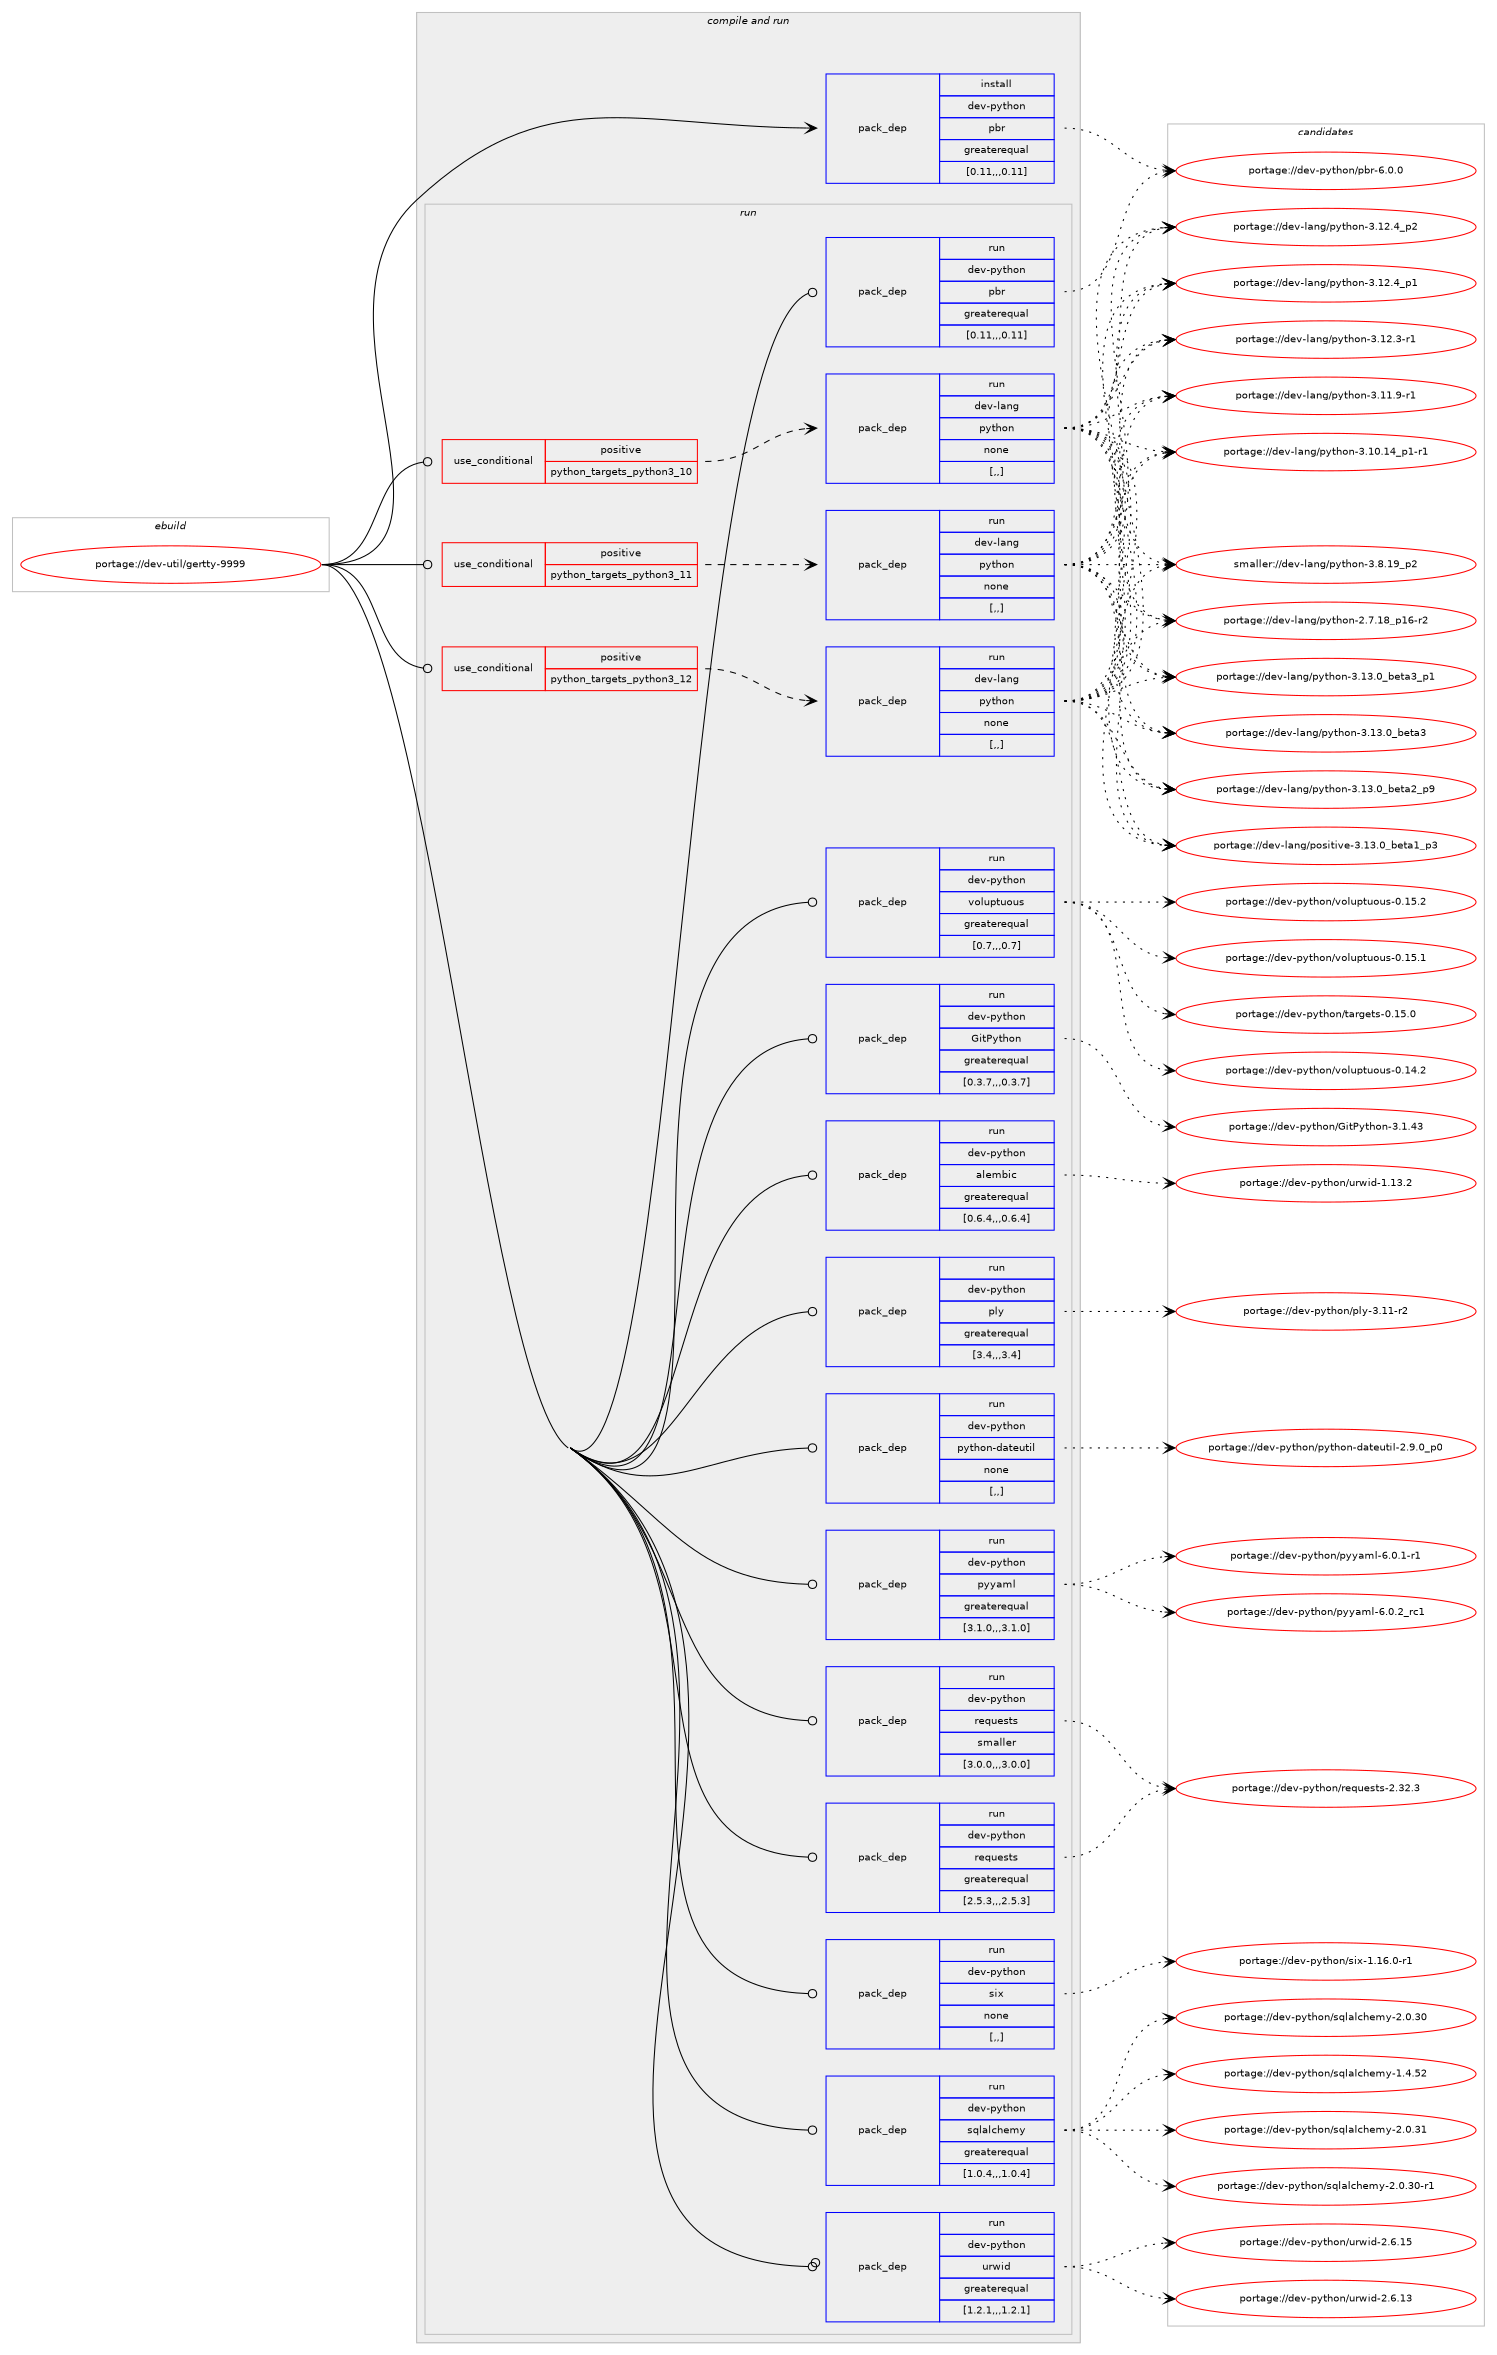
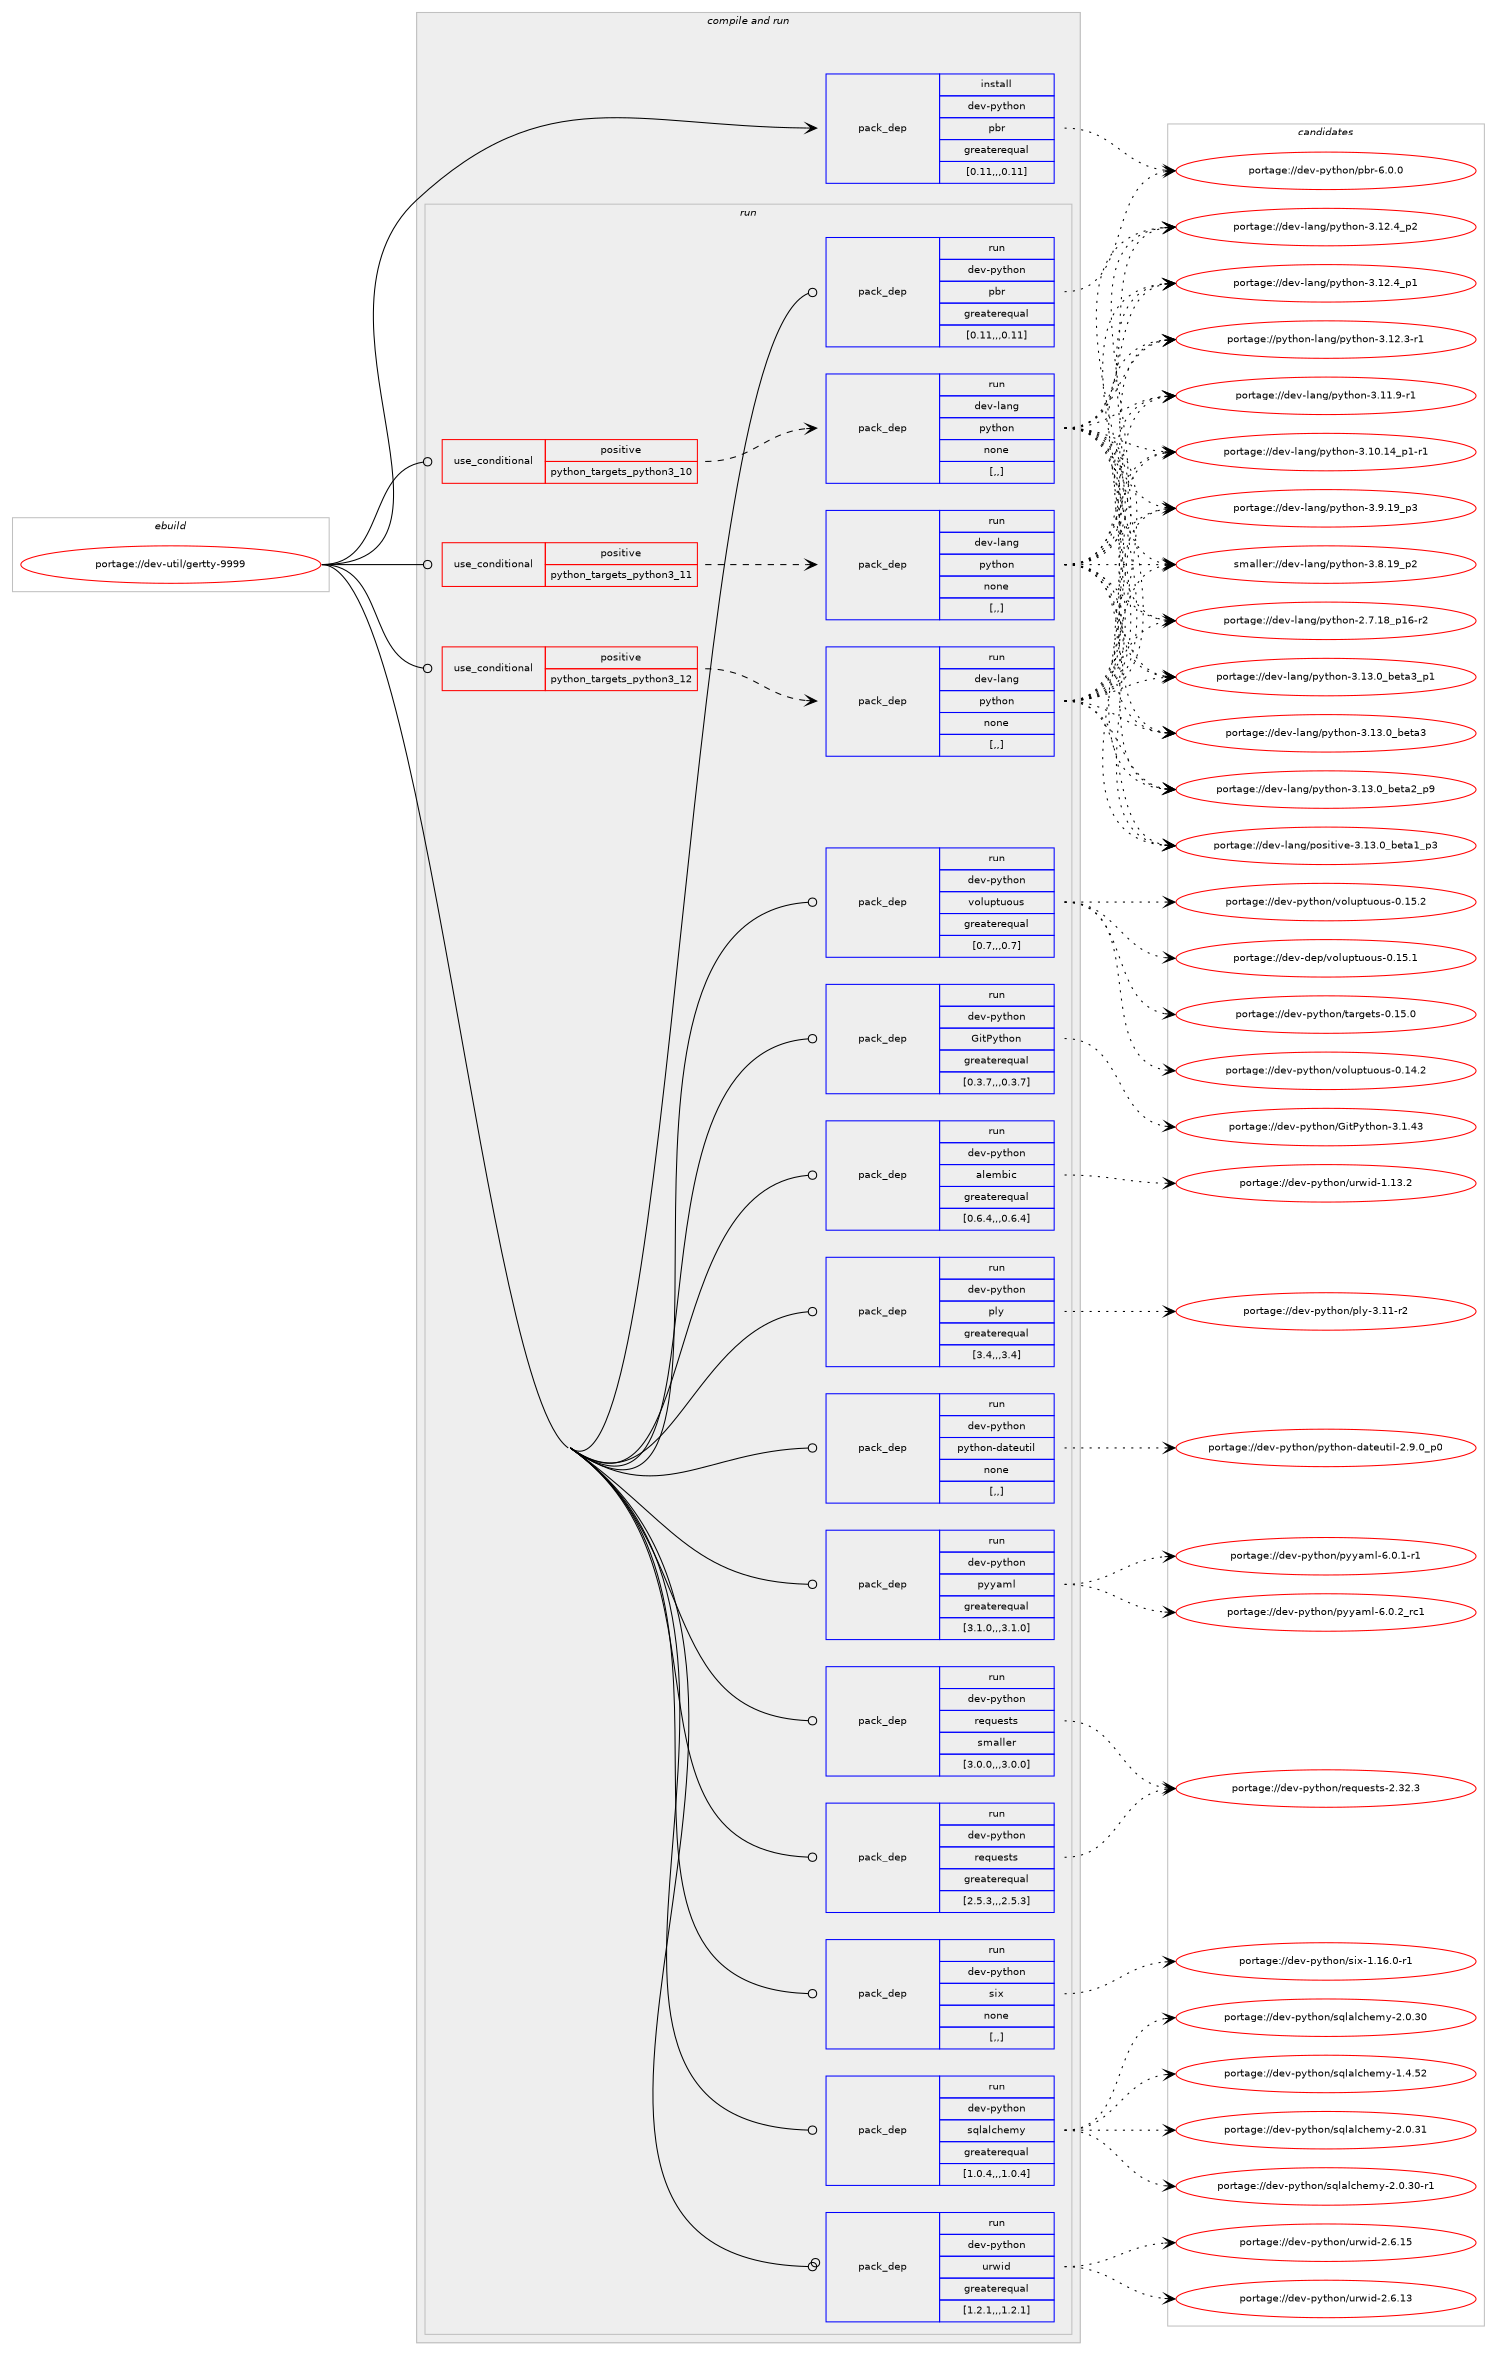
(1326, 340) -> (1326, 340)
none -> (1326, 508)
(1326, 958) -> (1326, 958)
